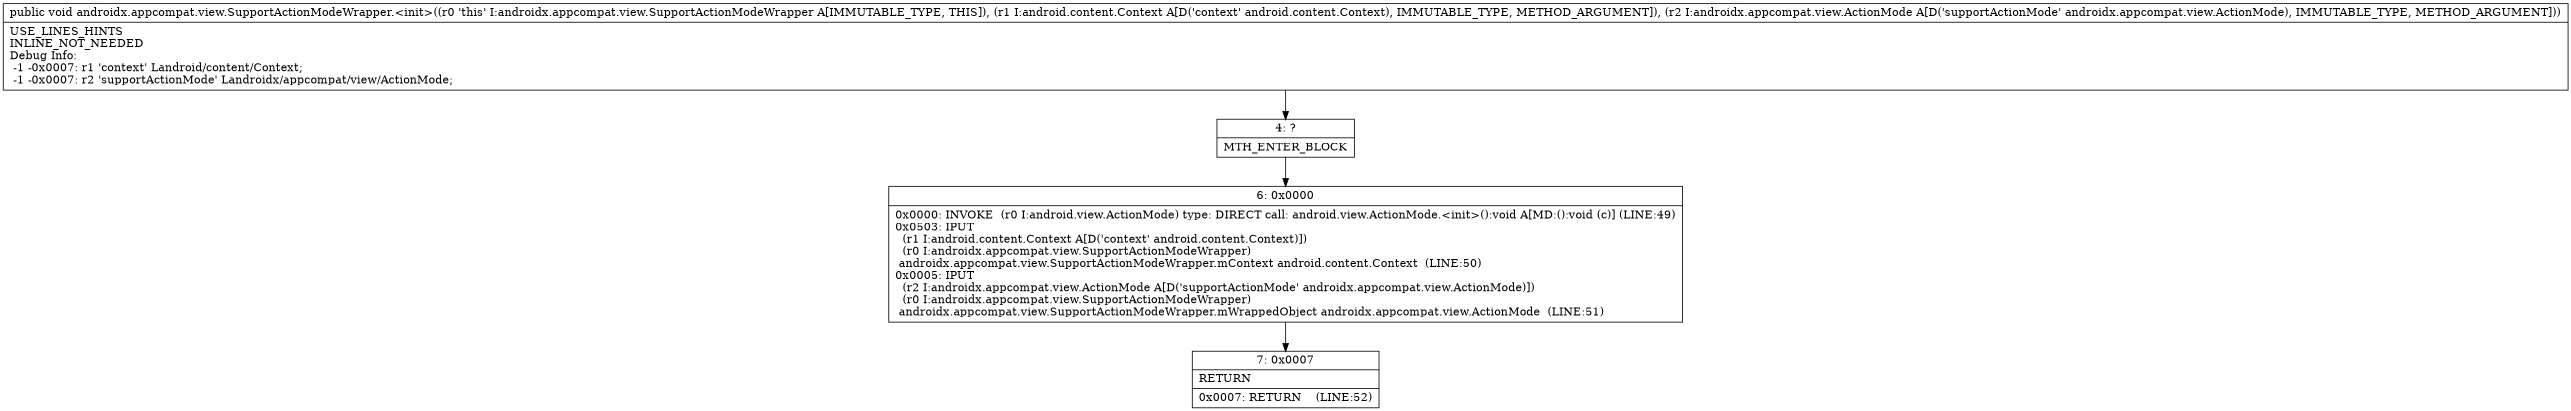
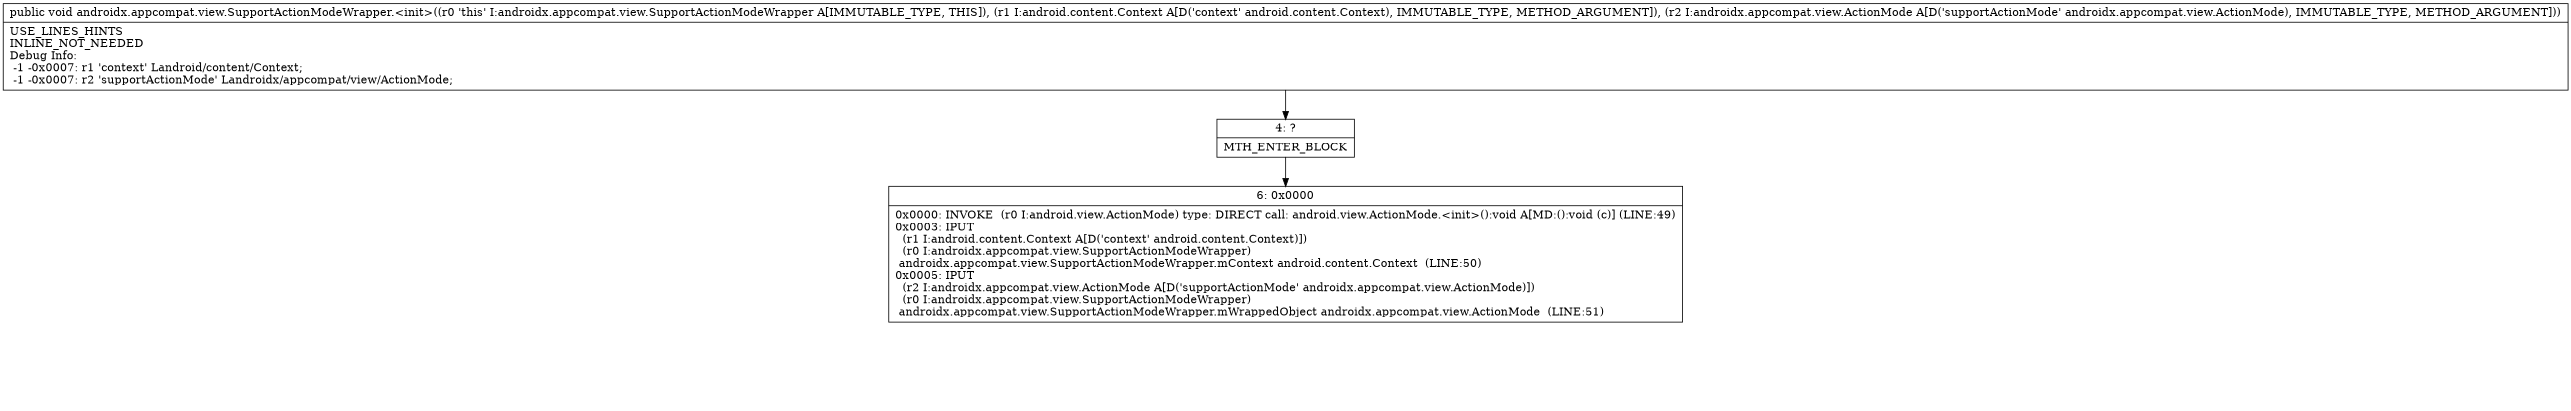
(938, 227) -> (938, 227)
(1286, 380) -> none
